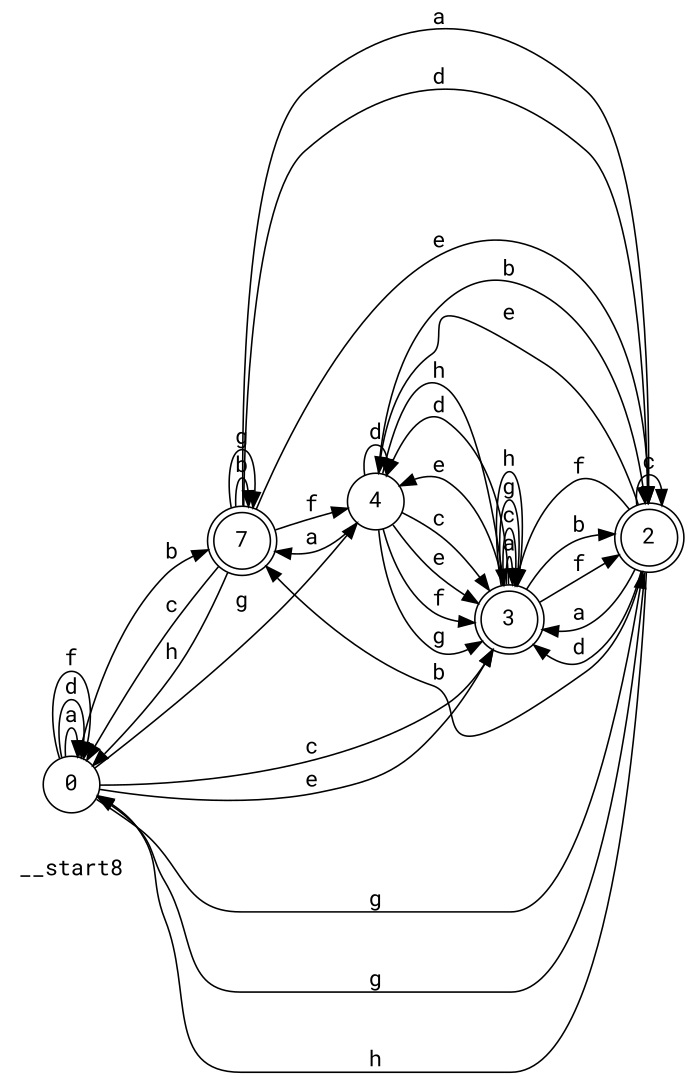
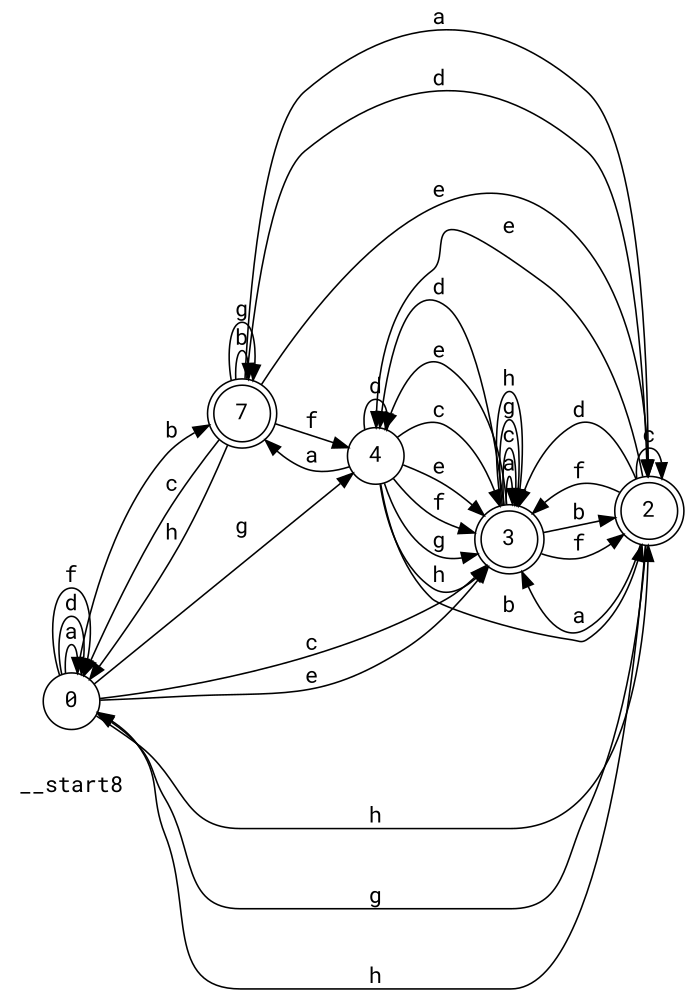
(467, 735) -> none
(376, 900) -> (376, 817)
